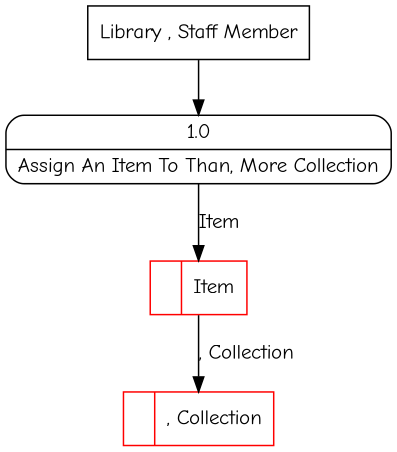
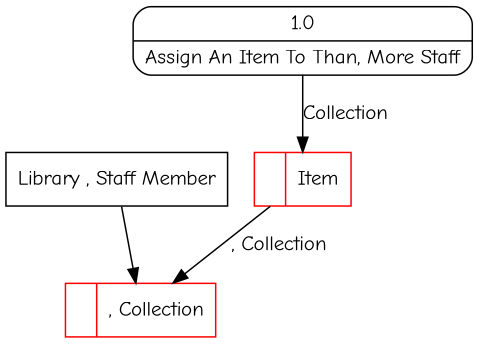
(199, 80) -> (127, 237)
(199, 166) -> (303, 57)
(219, 222) -> (346, 114)
